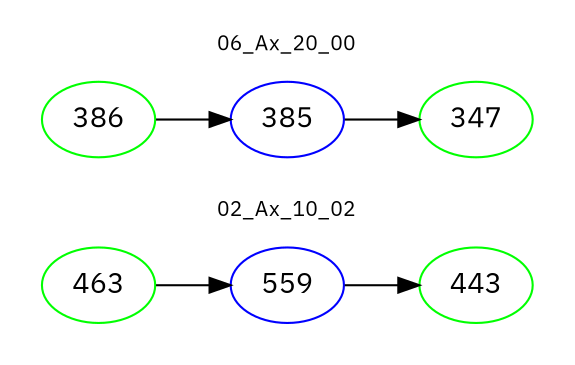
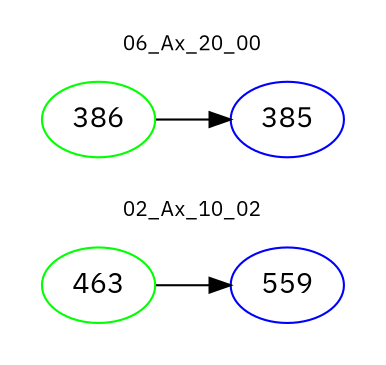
(476, 120) -> none
(476, 285) -> none
